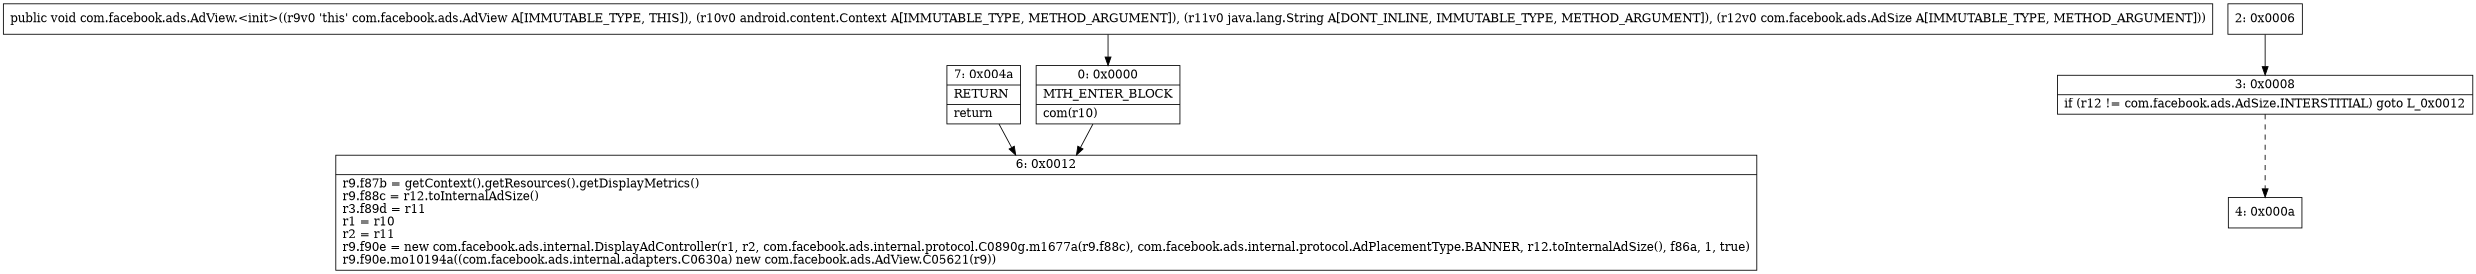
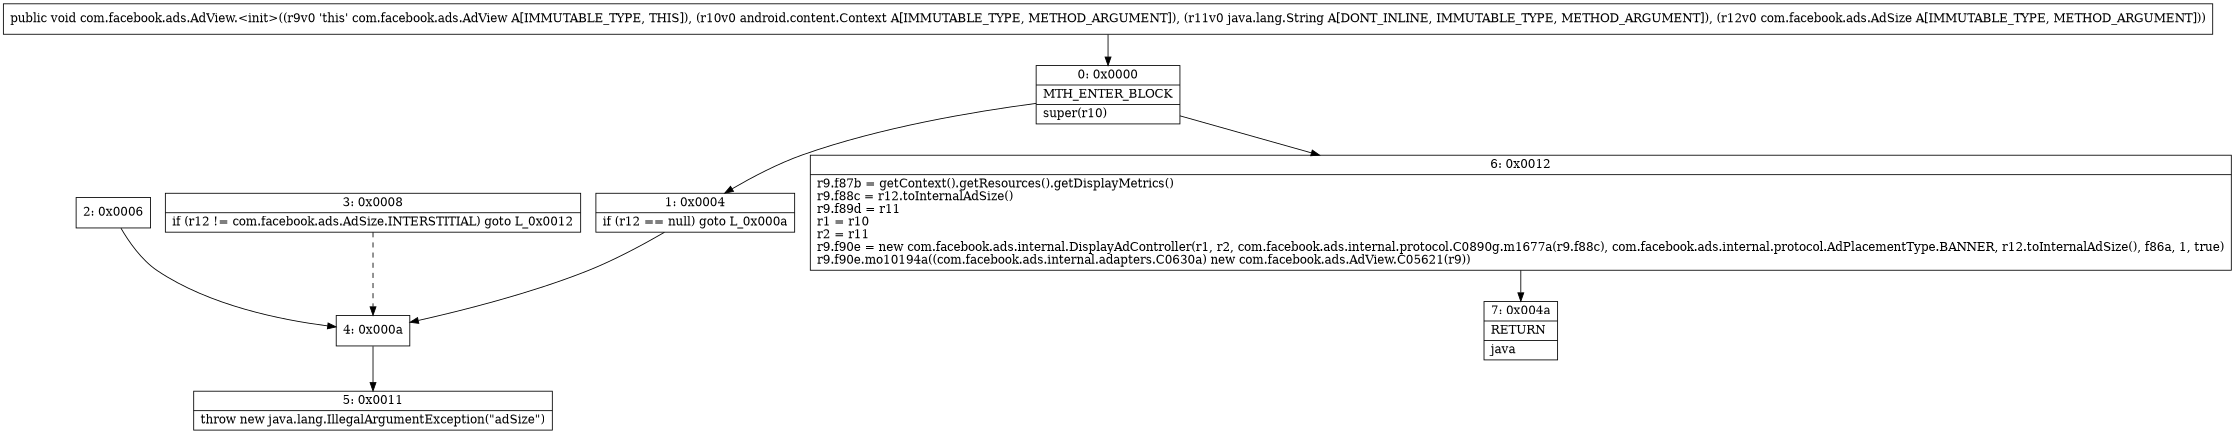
(2265, 50) -> (213, 298)
(973, 114) -> (1503, 350)
(1070, 114) -> (1075, 114)
(1005, 136) -> (1521, 281)
(384, 209) -> (859, 209)
none -> (695, 213)
none -> (373, 411)
